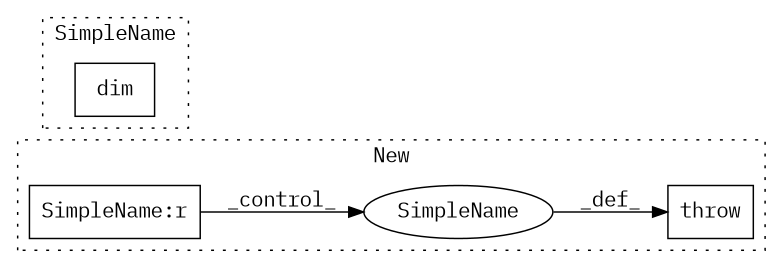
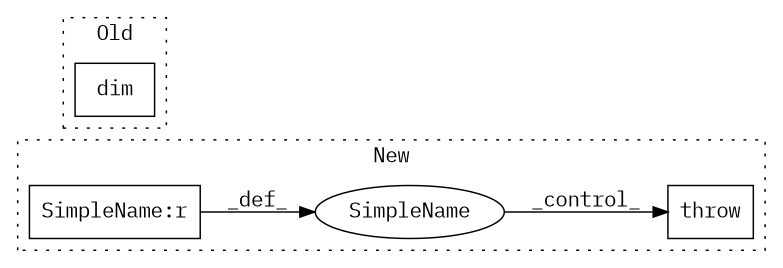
(116, 35) -> (115, 35)
(282, 201) -> (258, 201)
(611, 201) -> (586, 201)
